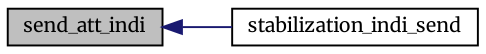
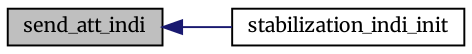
(355, 27) -> (348, 27)
